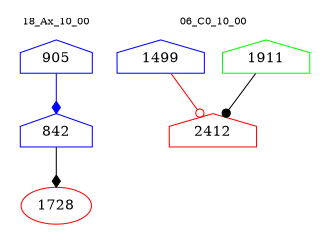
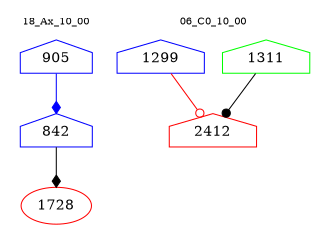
(161, 58) -> (161, 58)
(266, 58) -> (266, 58)
